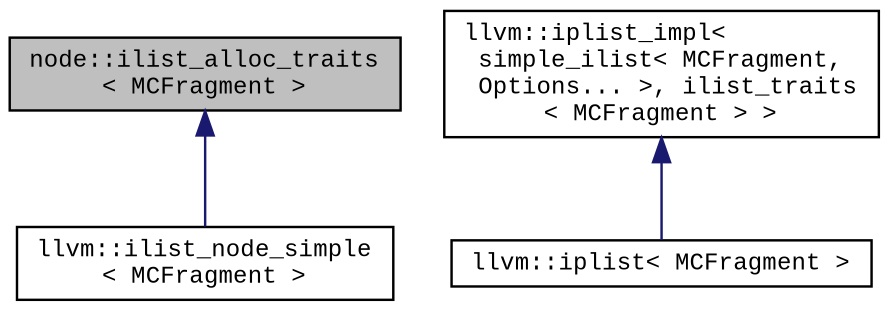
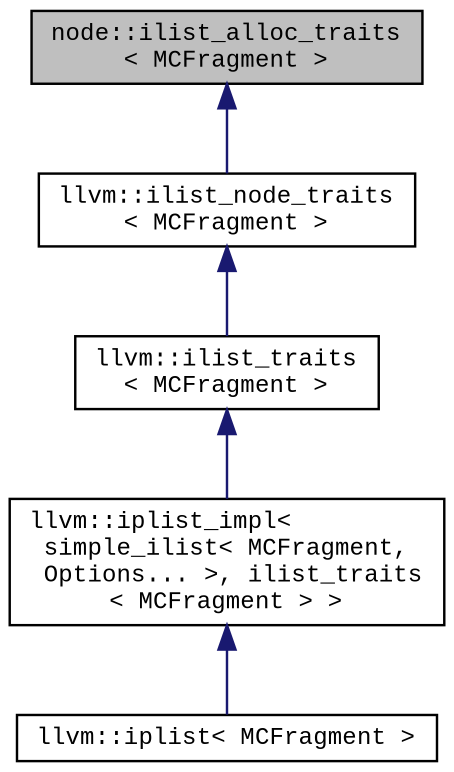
(205, 263) -> (227, 210)
none -> (227, 373)
